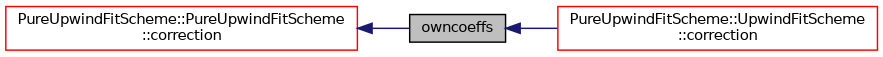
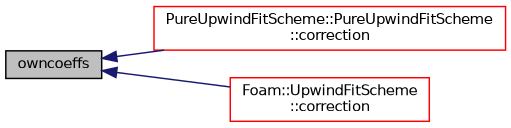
(391, 28) -> (140, 53)
(718, 28) -> (330, 100)
